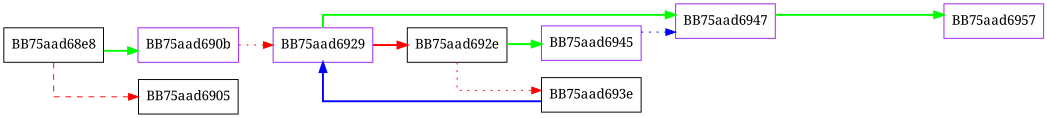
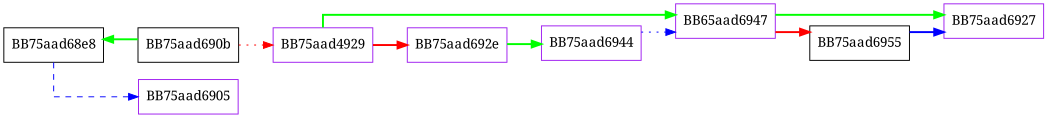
(725, 21) -> (725, 21)
(994, 21) -> (994, 21)
(591, 43) -> (591, 43)
none -> (860, 43)
(188, 45) -> (188, 45)
(323, 45) -> (323, 45)
(457, 45) -> (457, 45)
(116, 51) -> (125, 39)
(591, 95) -> none
(74, 97) -> (74, 97)
(188, 97) -> (188, 97)
